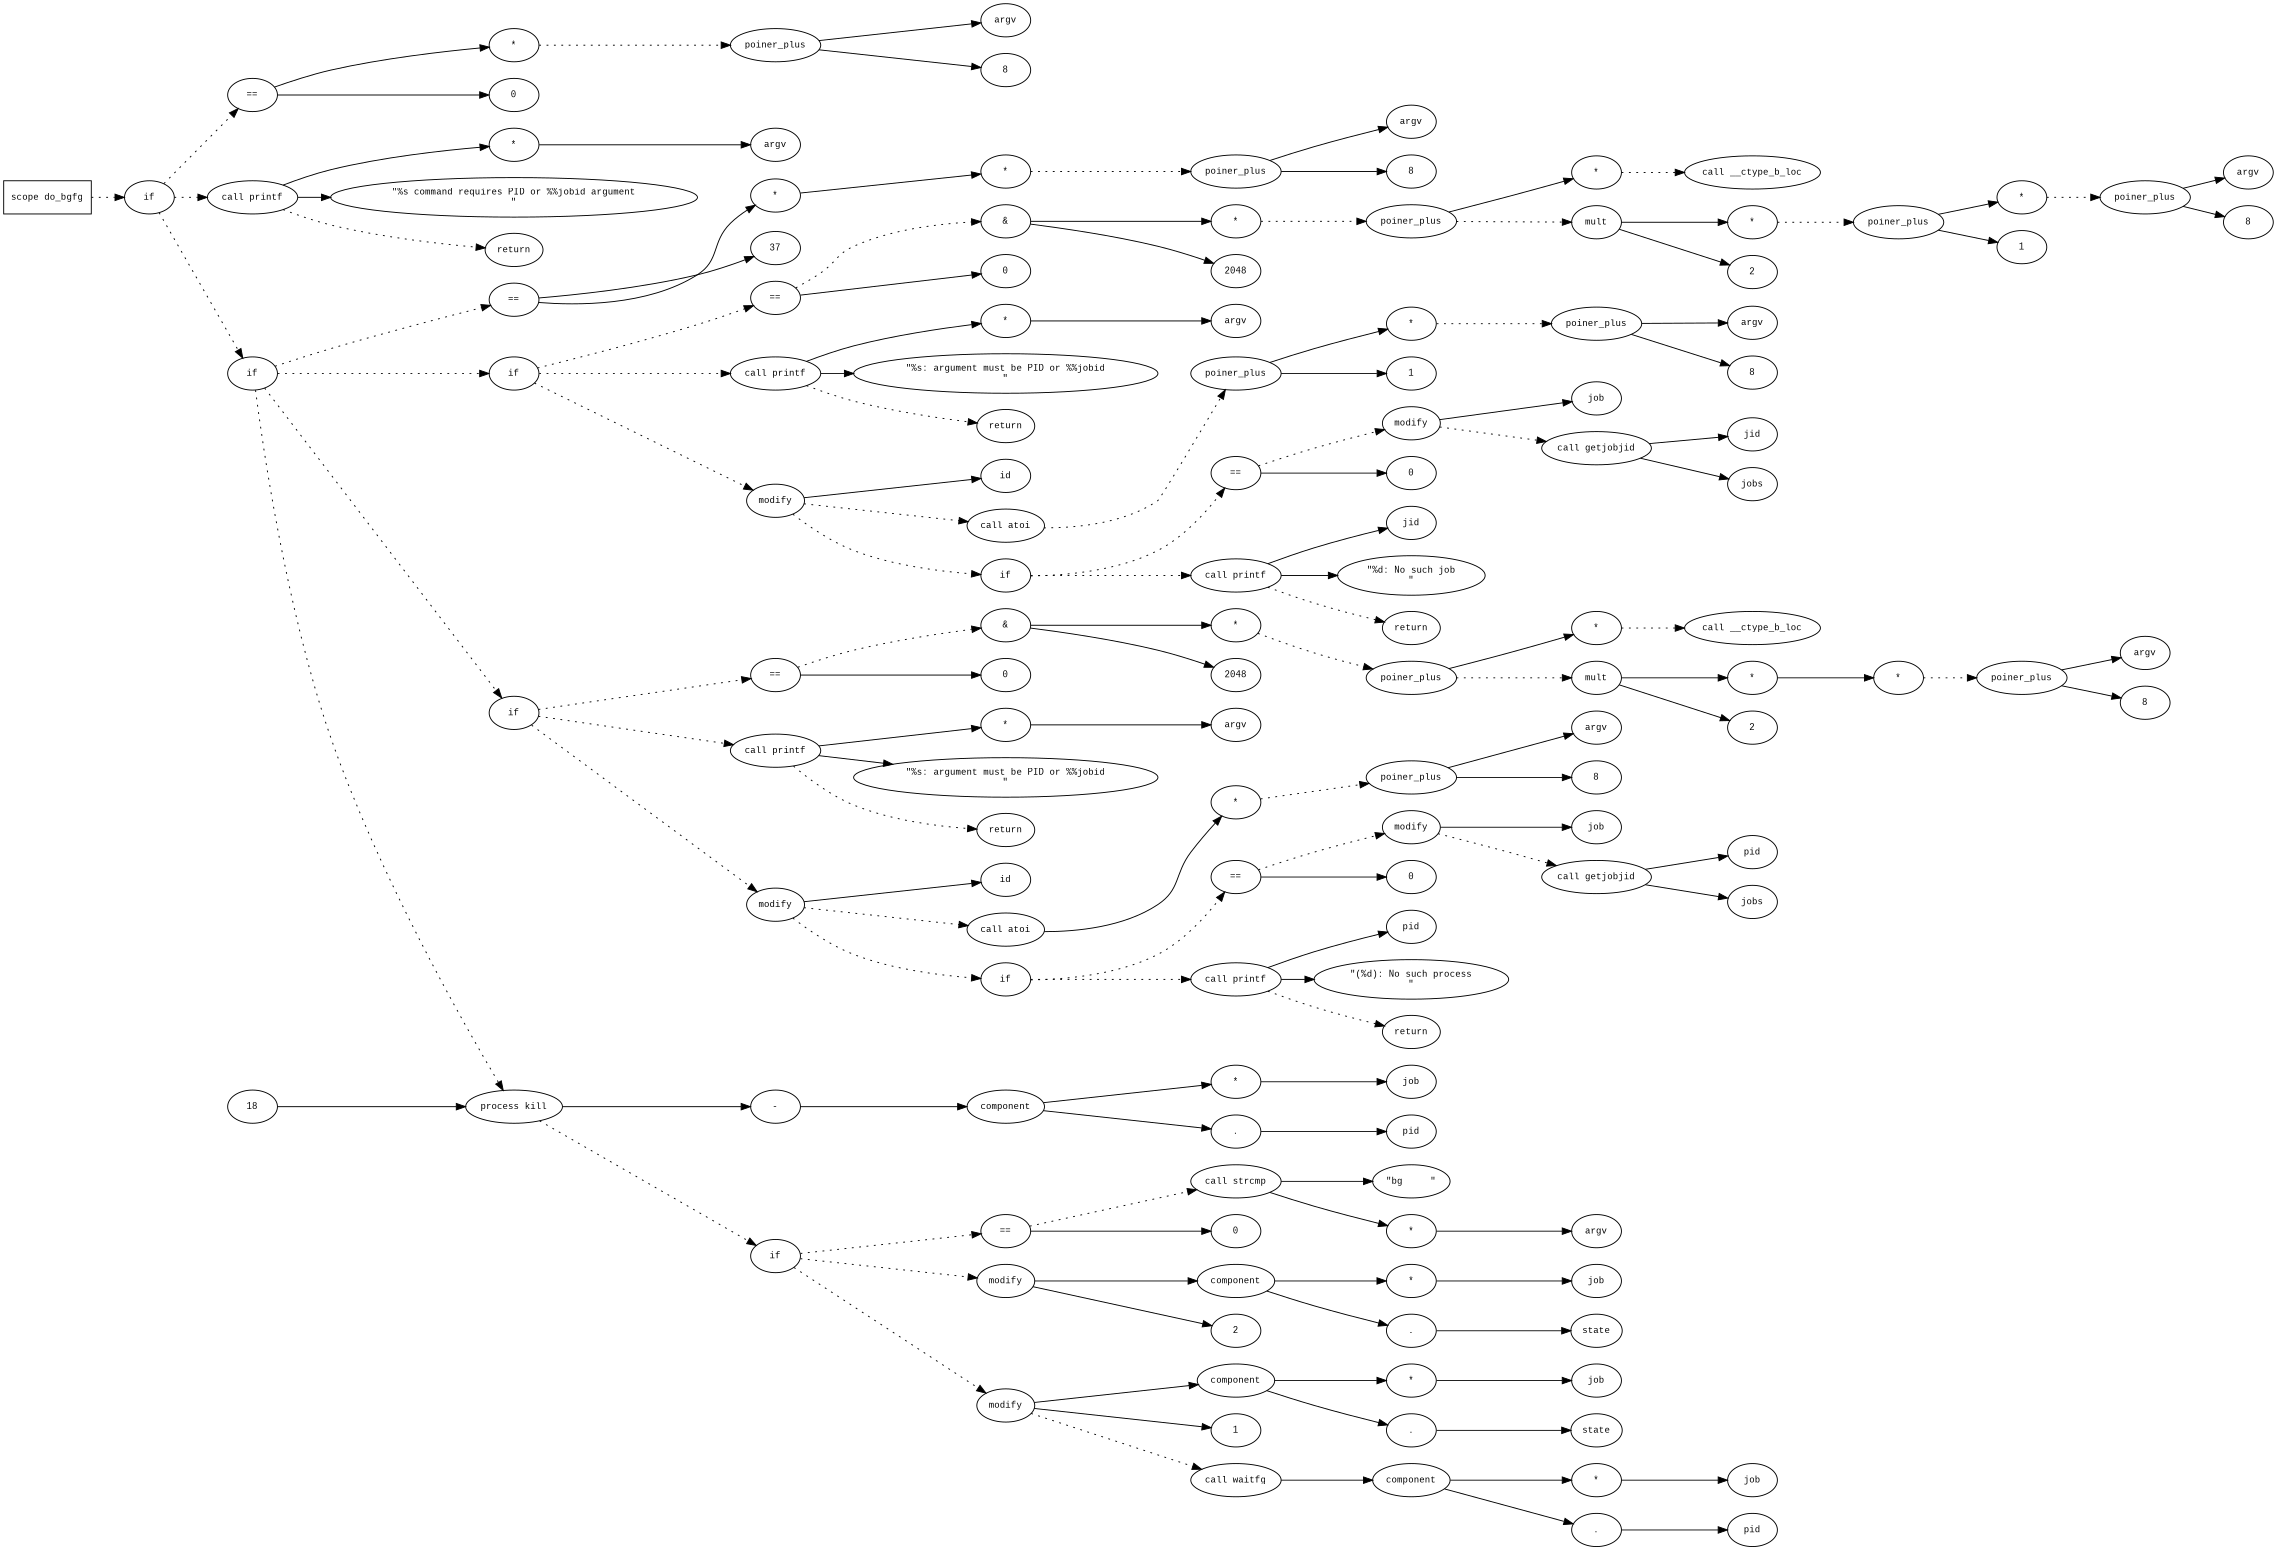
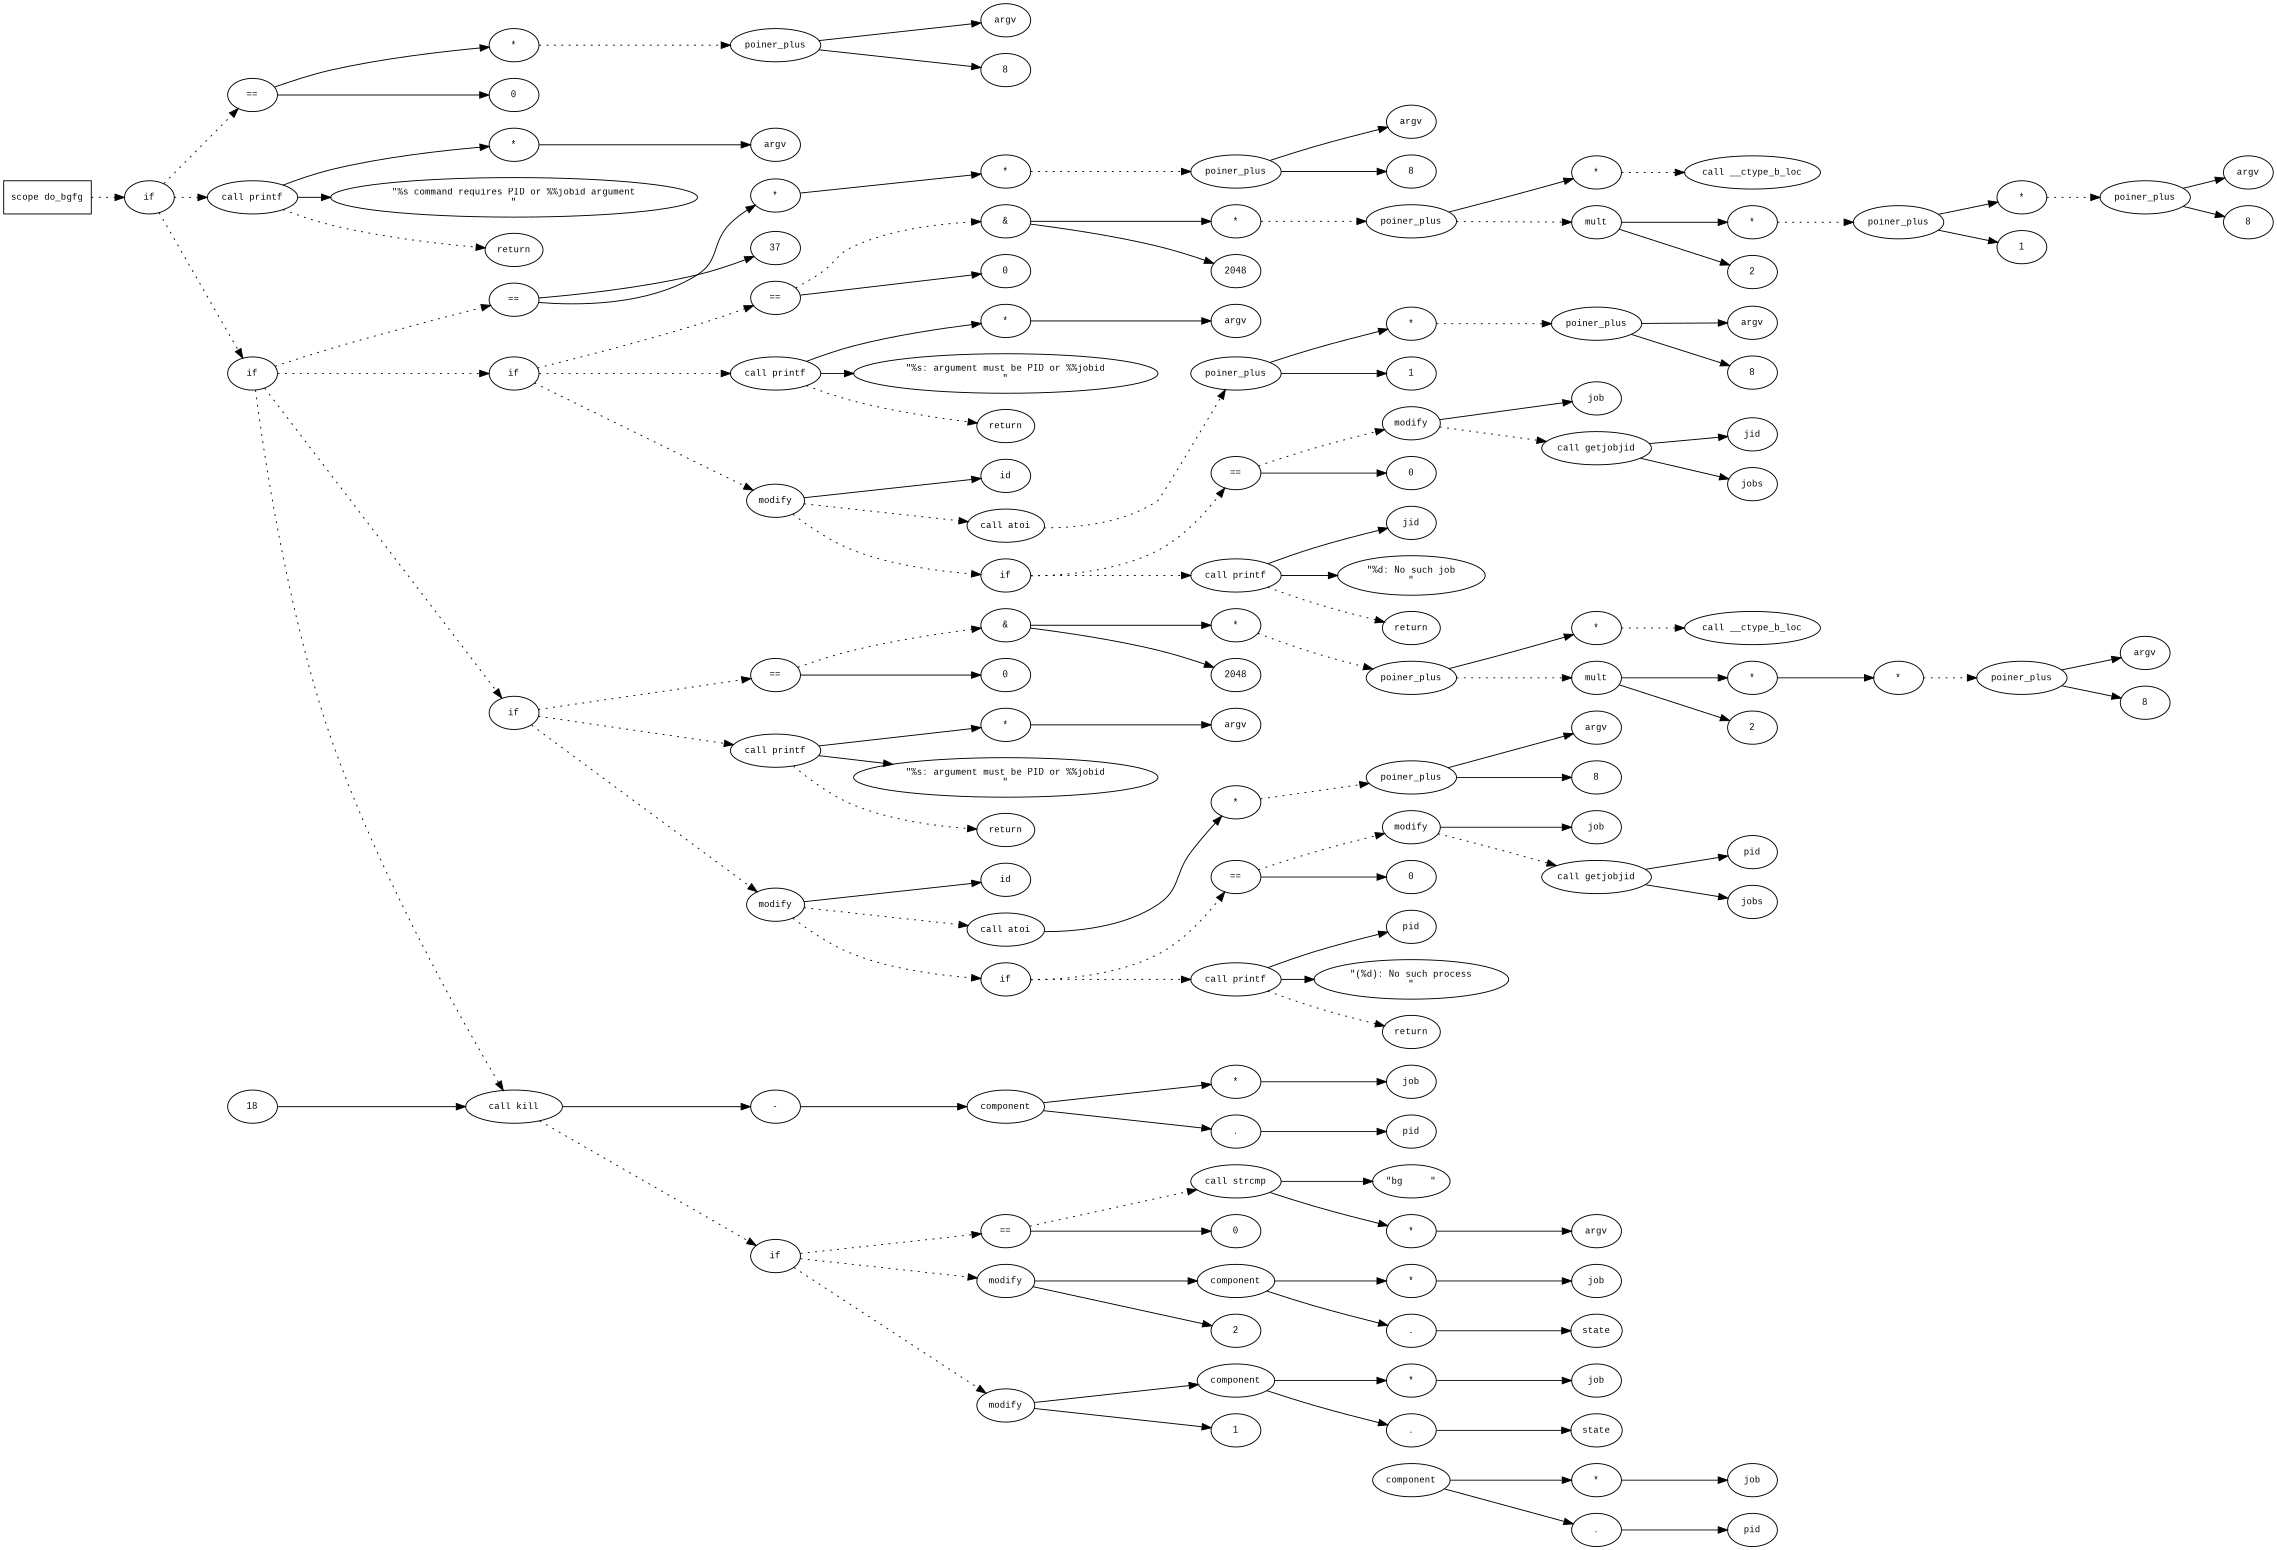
(514, 1107) -> (514, 1107)
(1236, 1480) -> none
